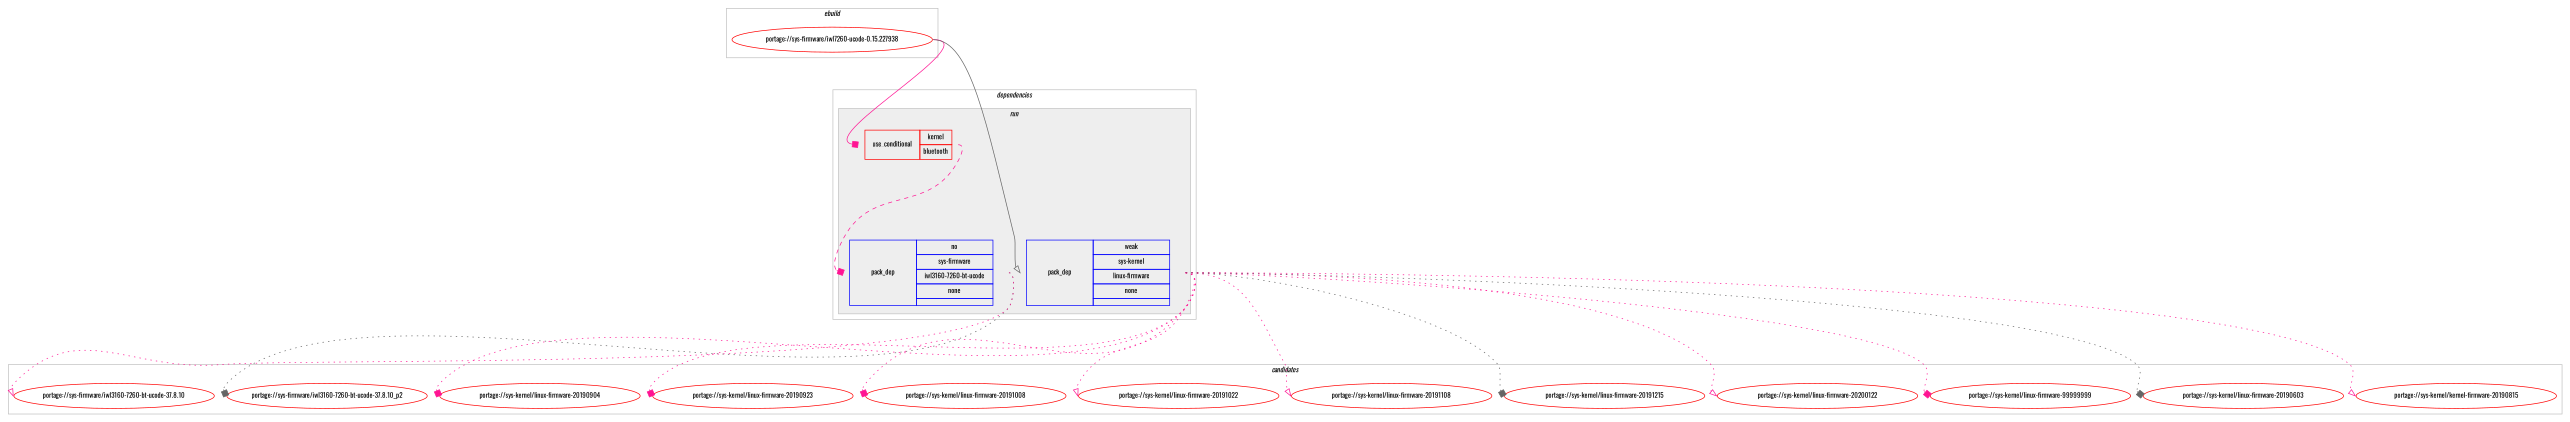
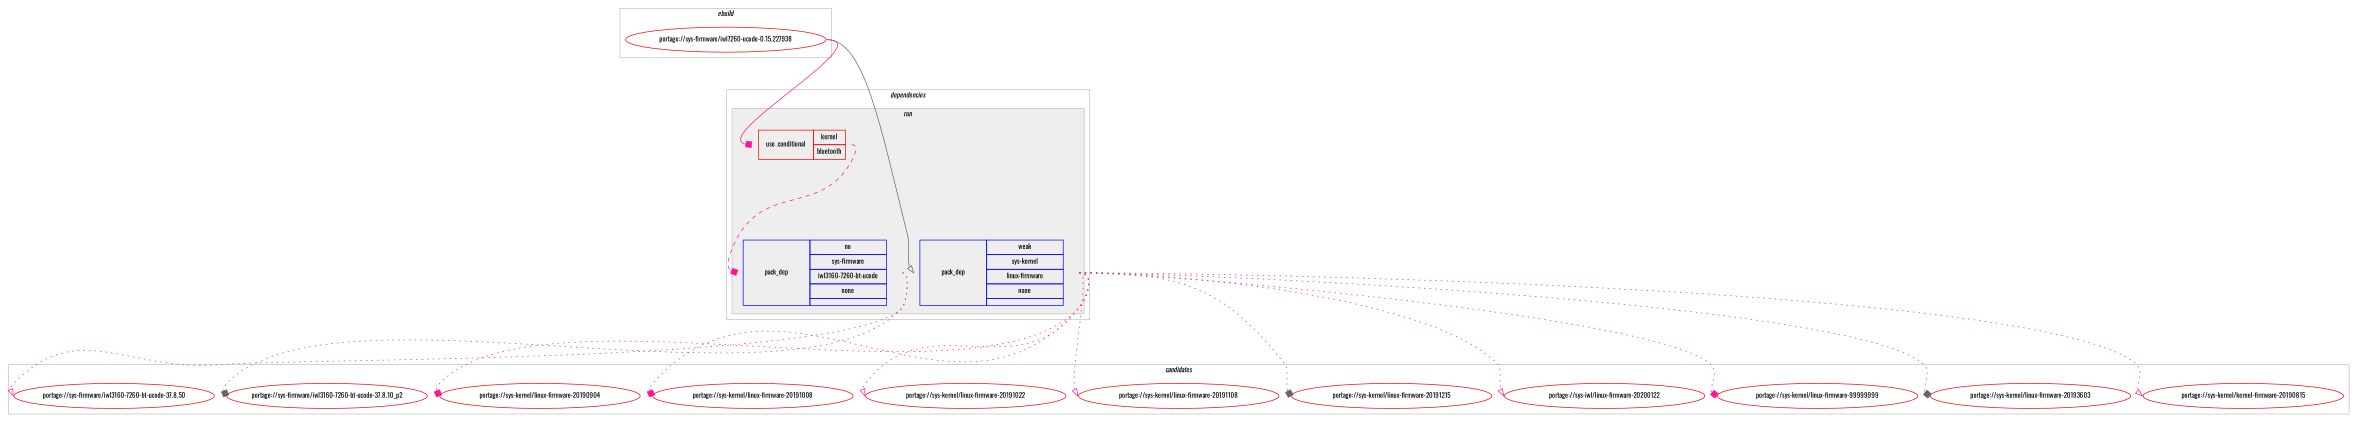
(114, 396) -> (114, 396)
(753, 396) -> none
(1818, 396) -> (1605, 396)
(2243, 396) -> (2030, 396)
